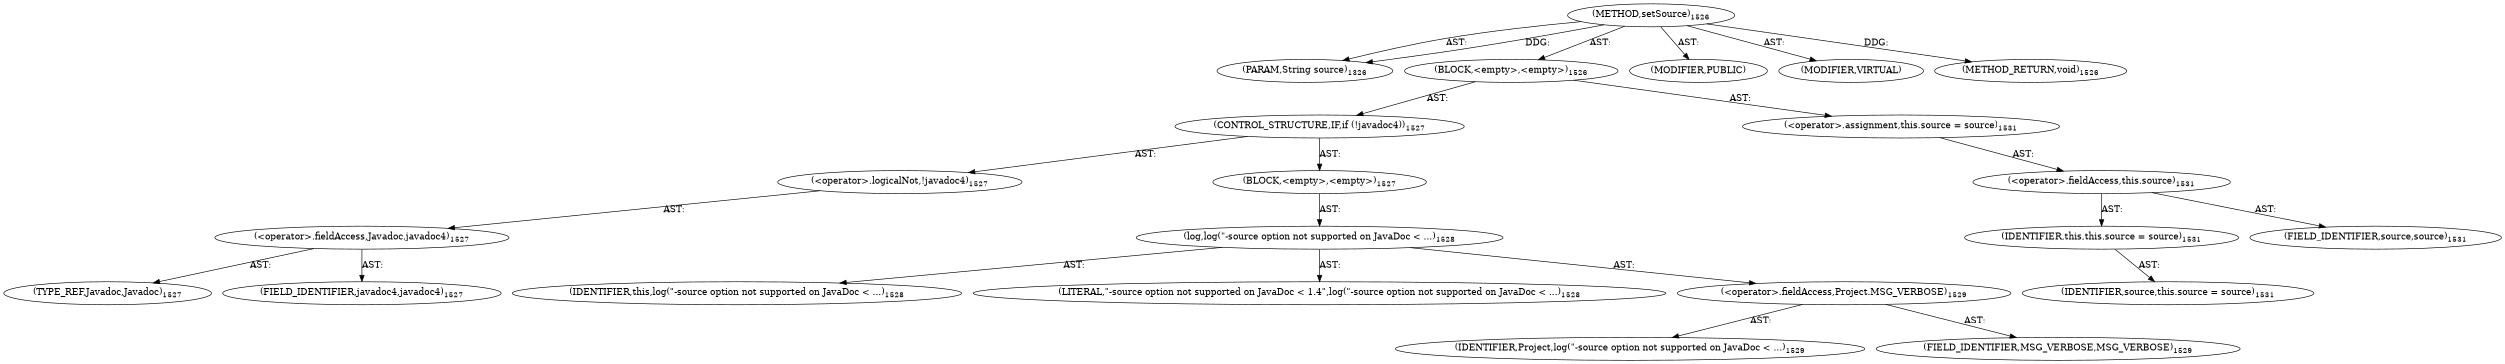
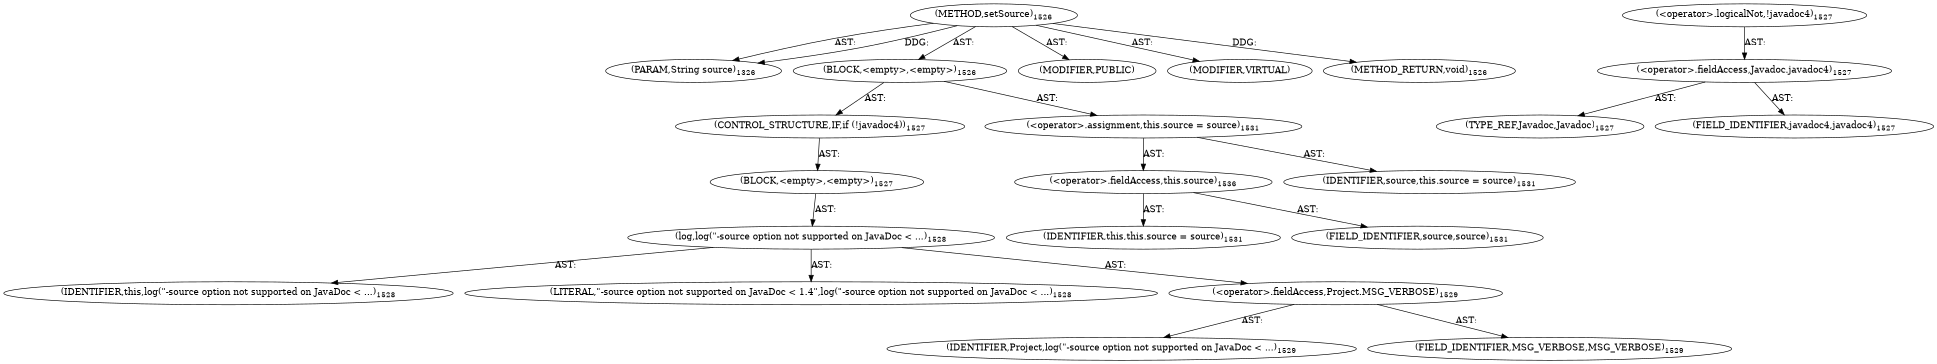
(1111, 154) -> none
(2186, 181) -> (1227, 181)
(2132, 263) -> (1284, 154)
